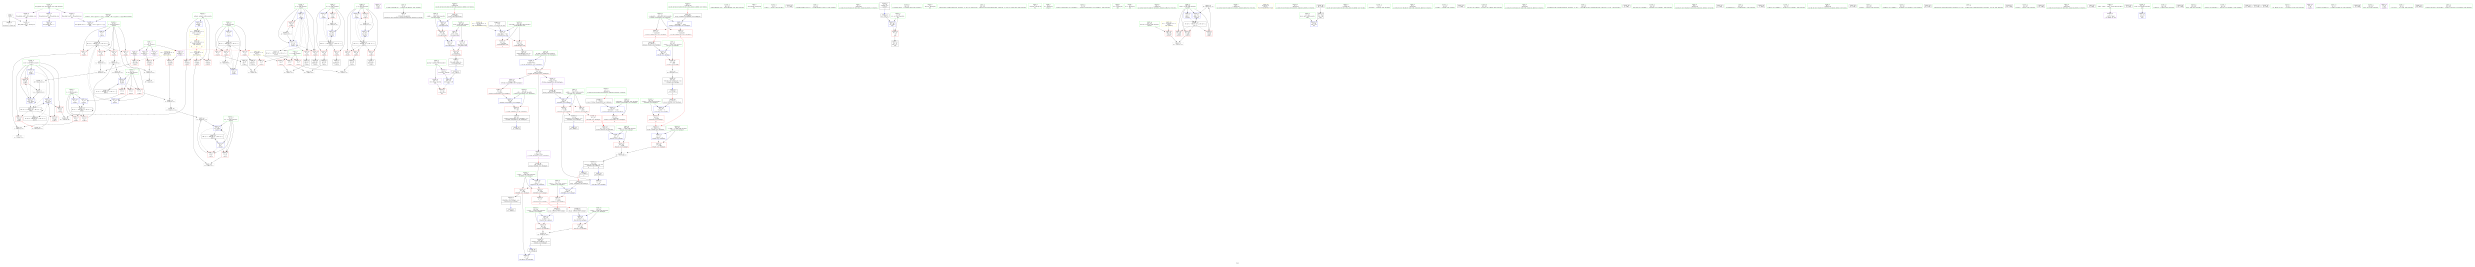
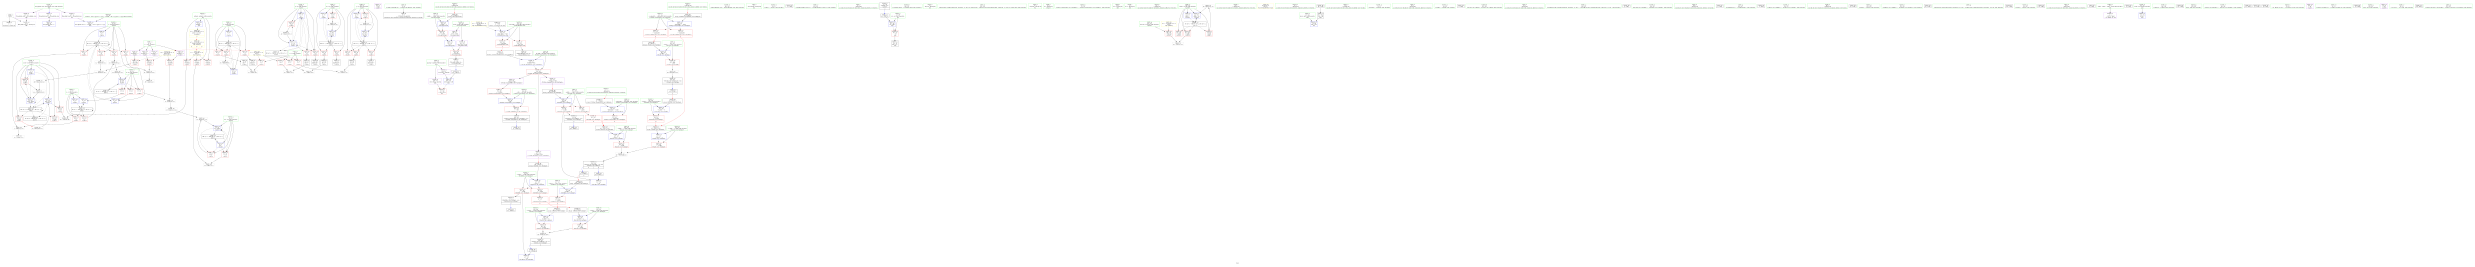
none -> (500, 53)
